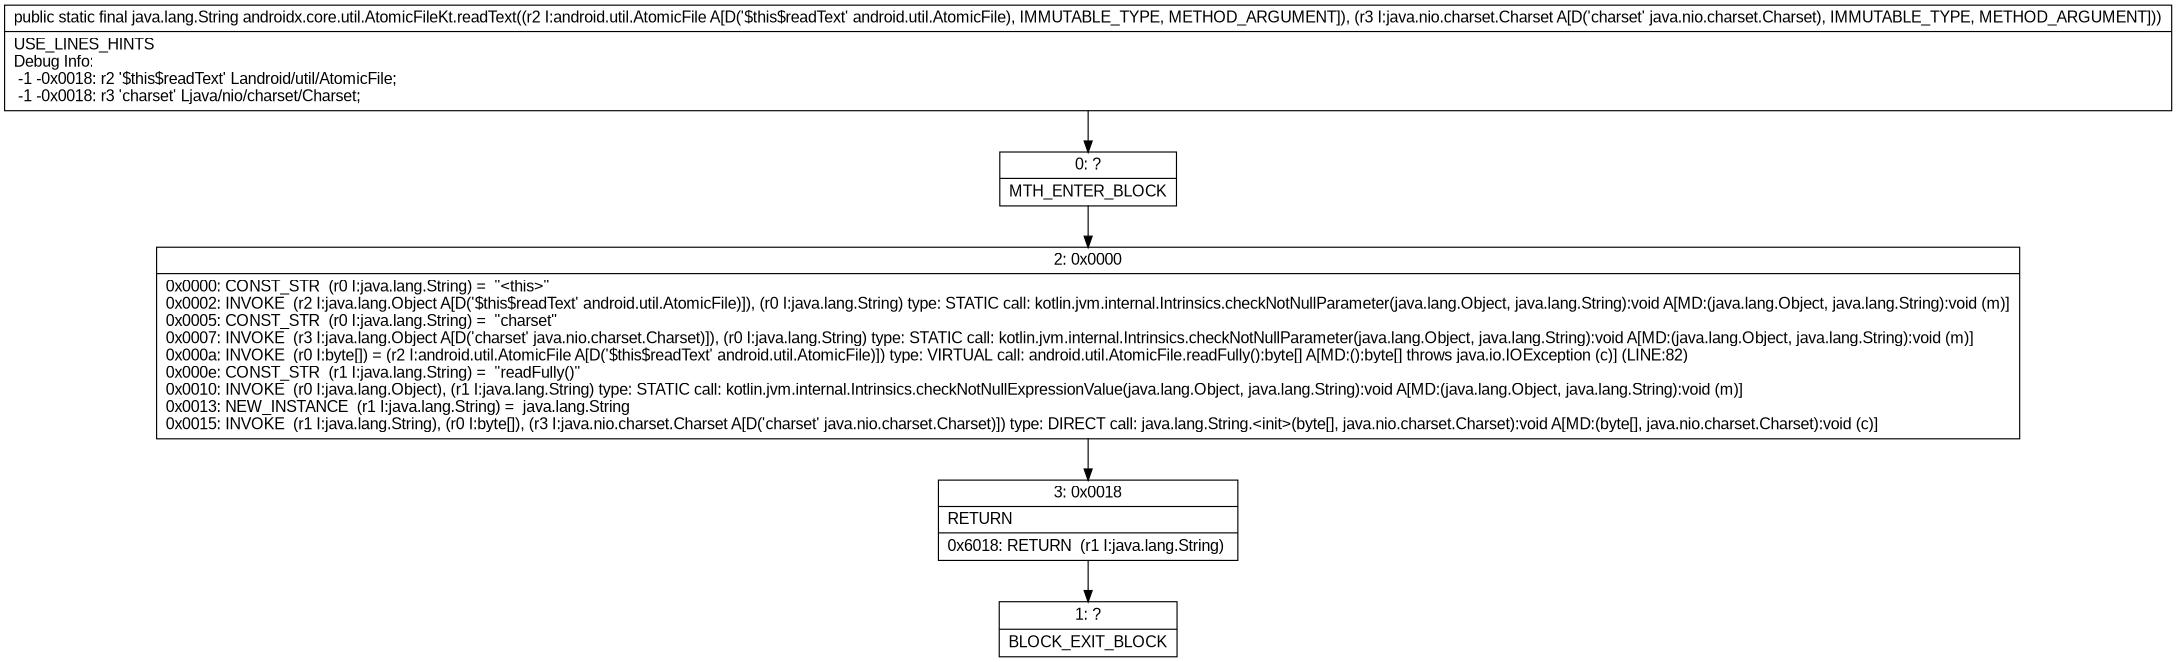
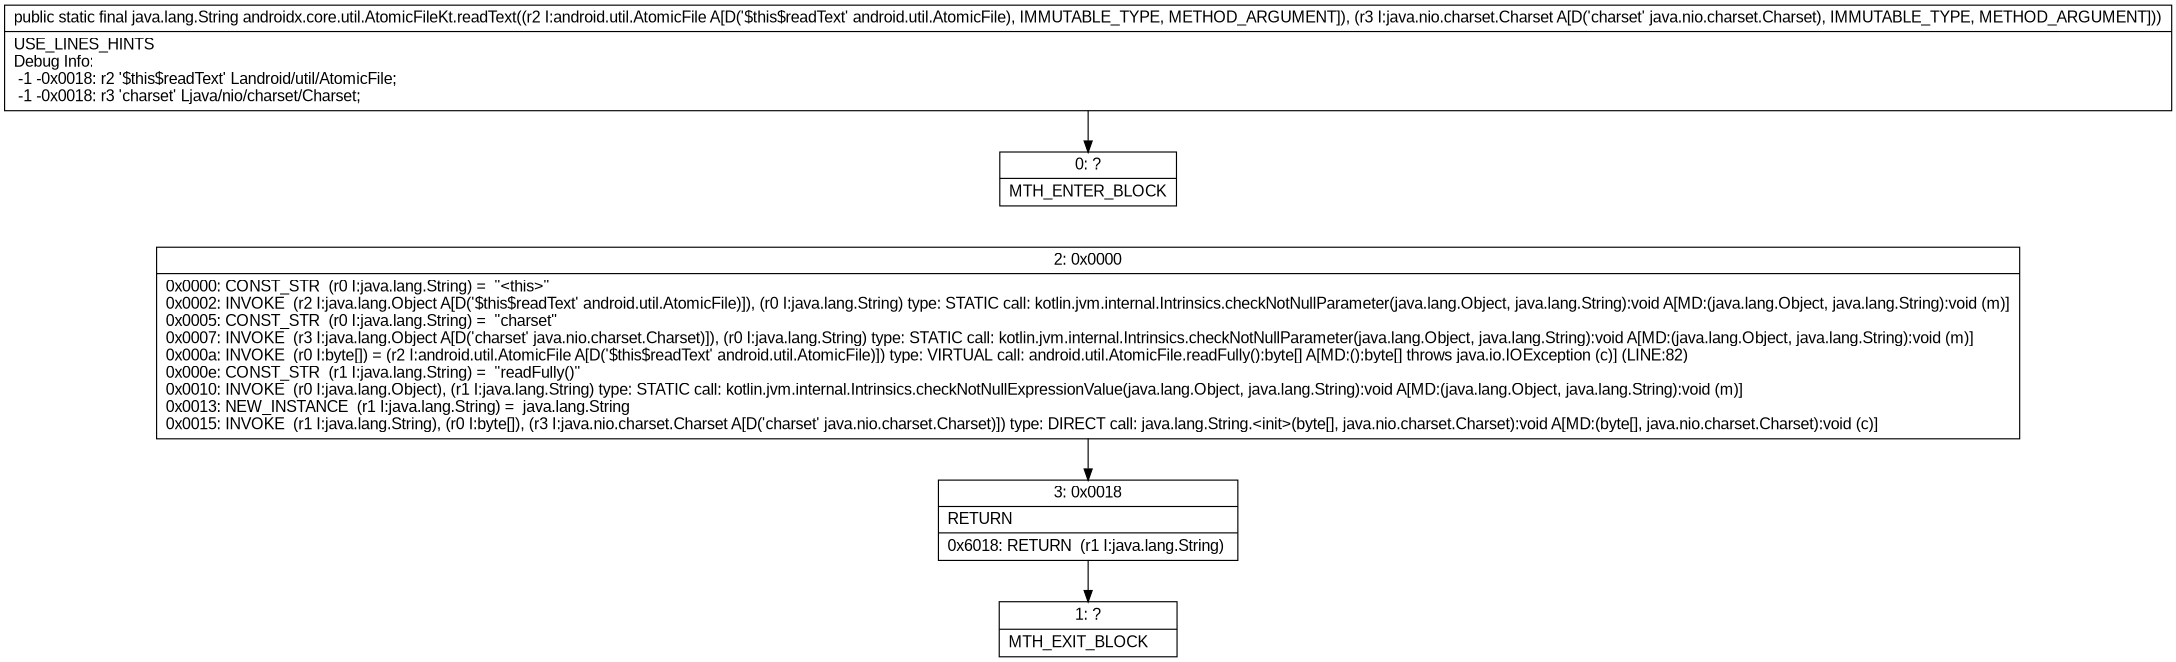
(1088, 221) -> none
(1088, 642) -> (1078, 642)
